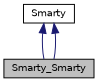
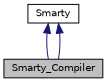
(49, 69) -> (53, 69)
